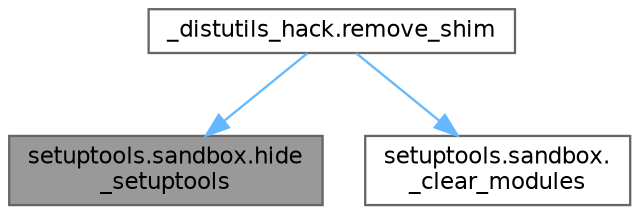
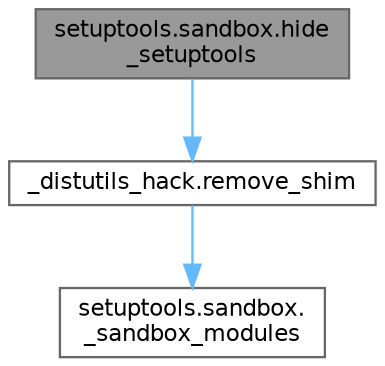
(266, 87) -> (192, 108)
(498, 171) -> (192, 323)
